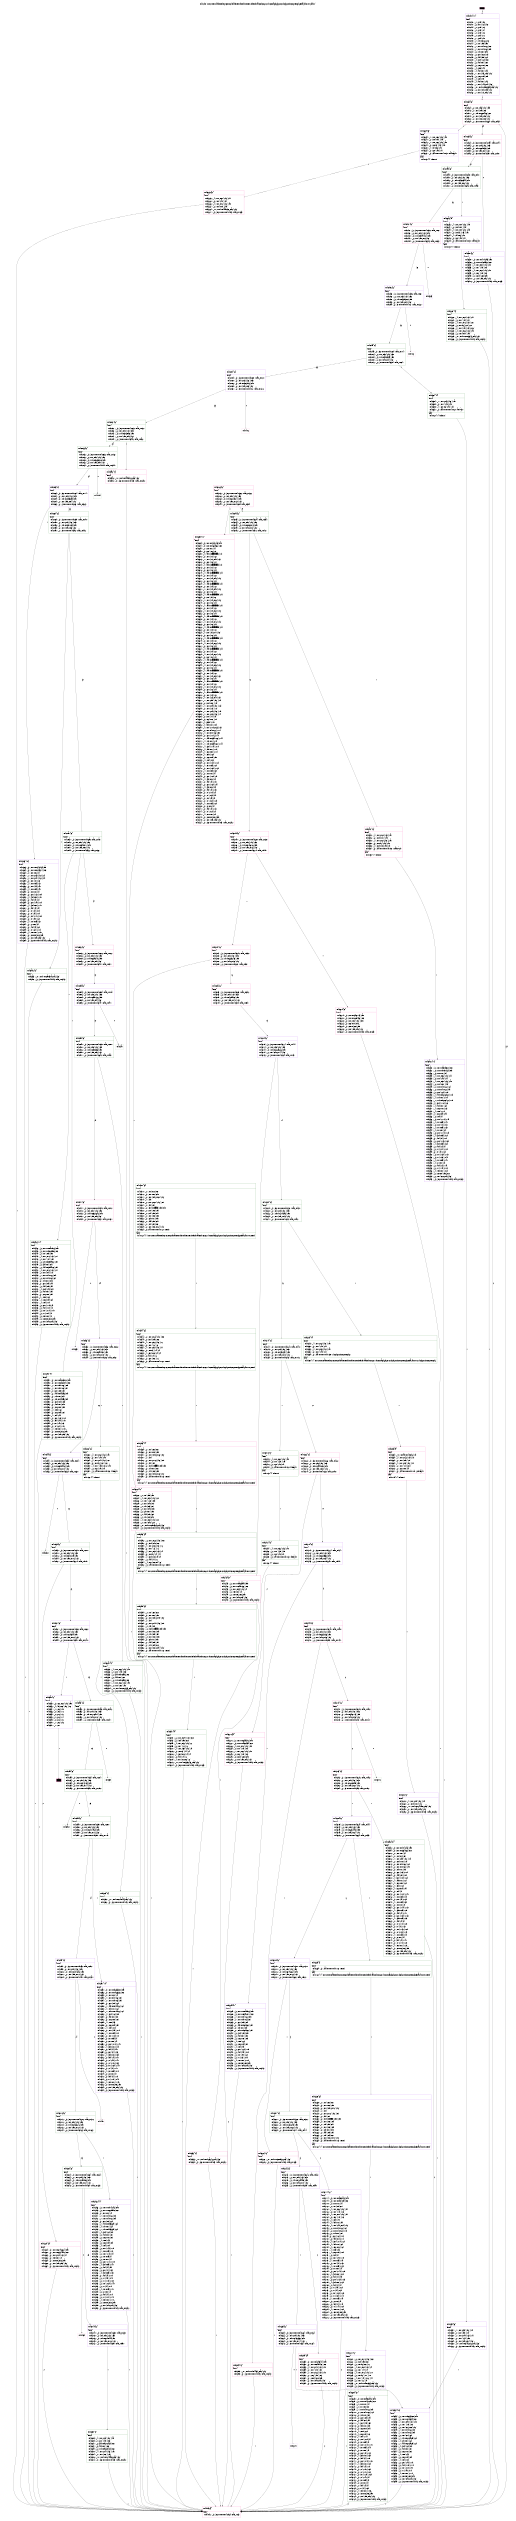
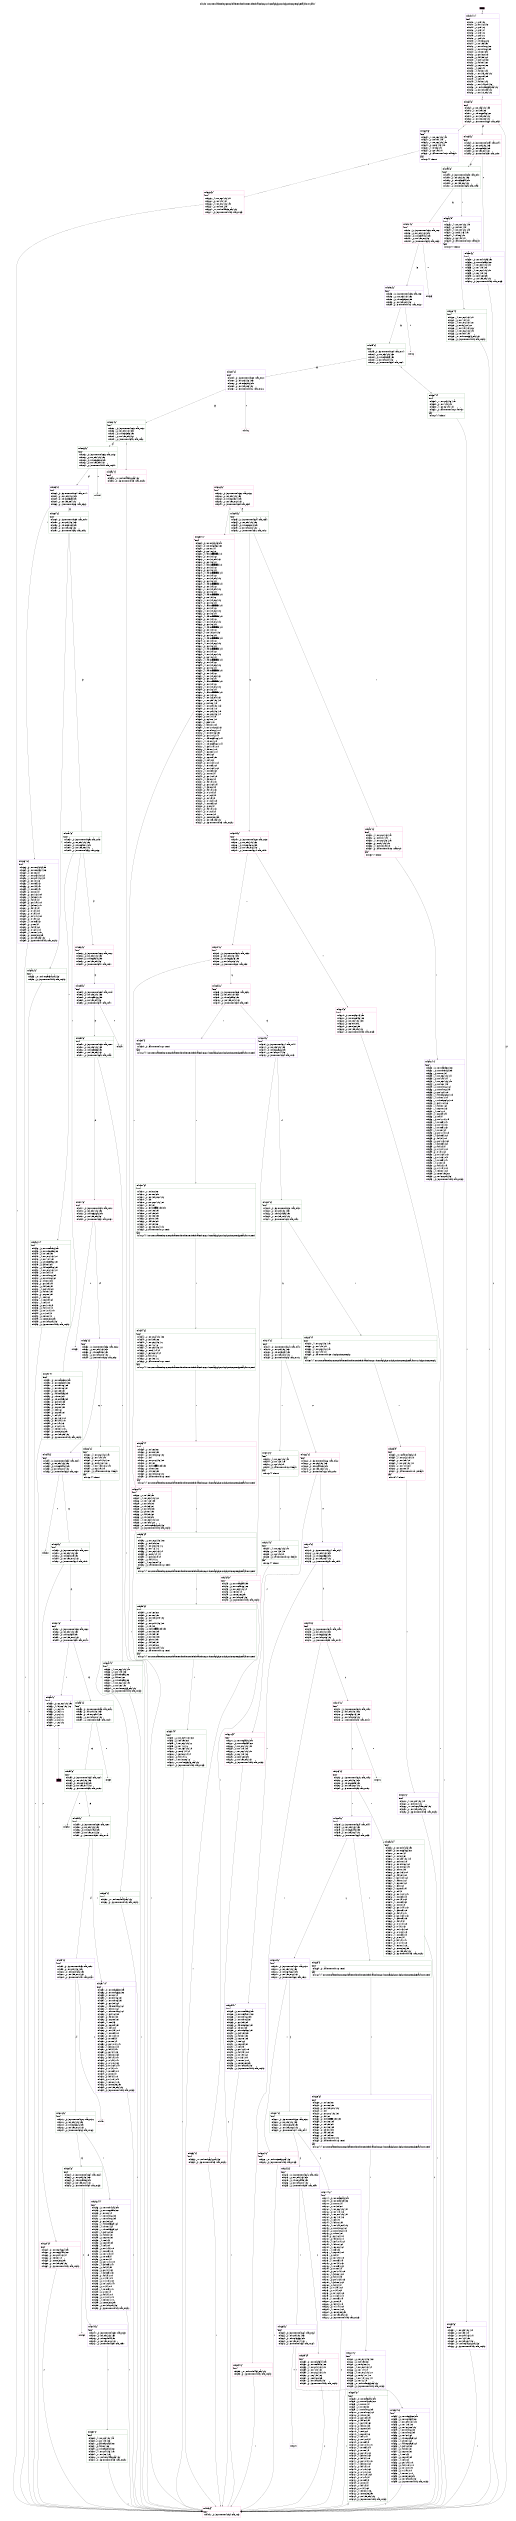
none -> (196, 1047)
(444, 2378) -> (444, 2505)
